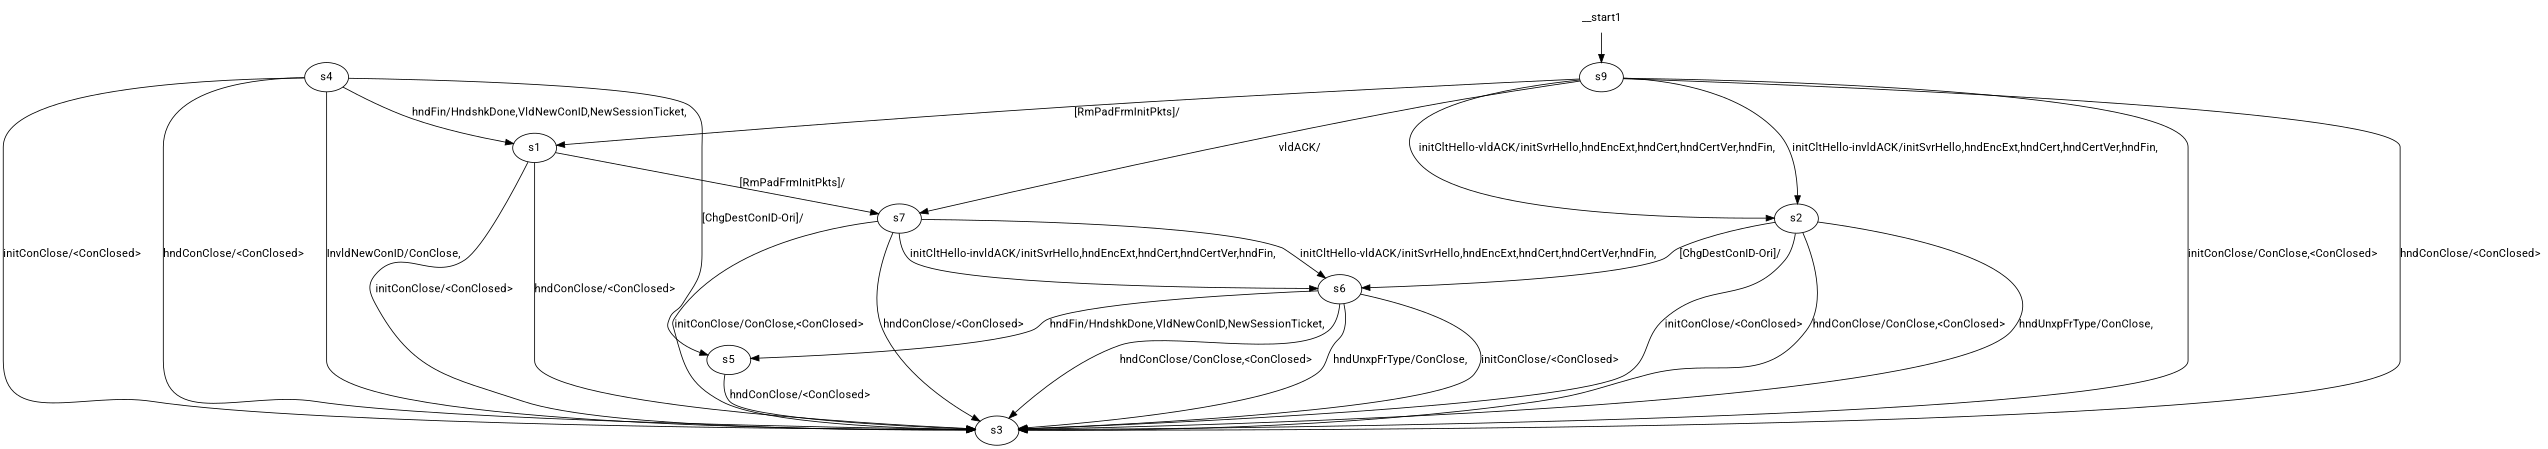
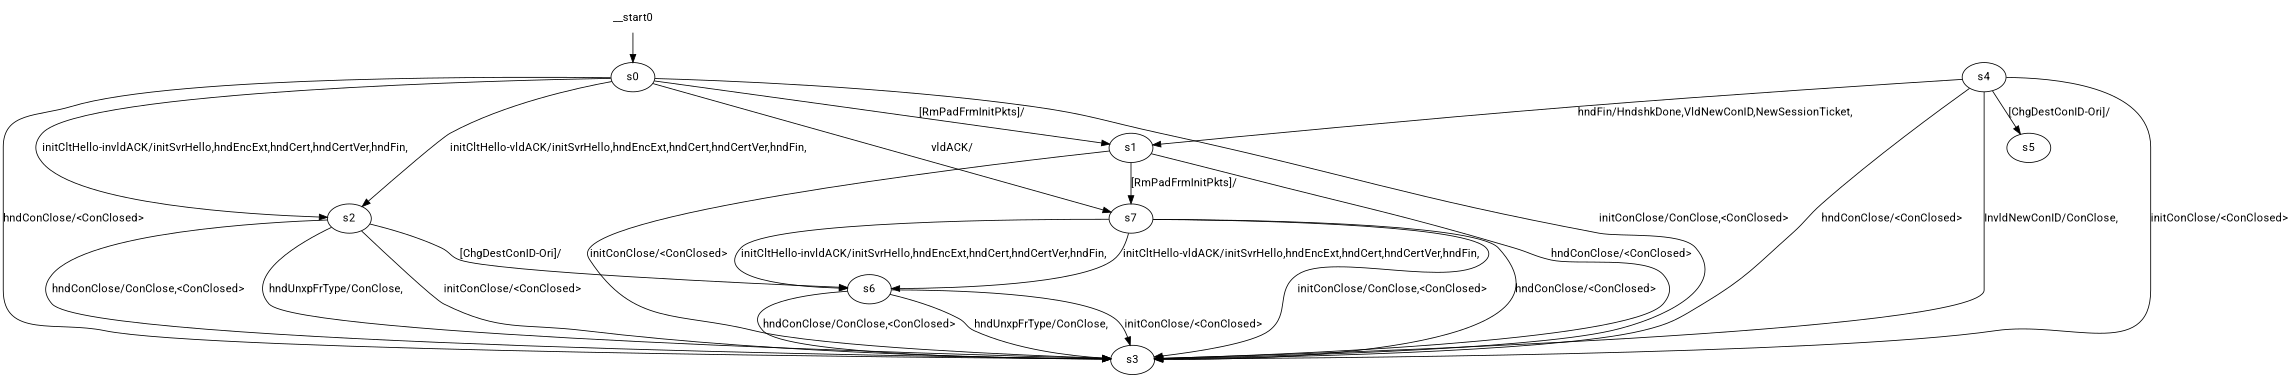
(1601, 18) -> (633, 18)
(1601, 77) -> (633, 77)
(1039, 326) -> none
(833, 421) -> none
